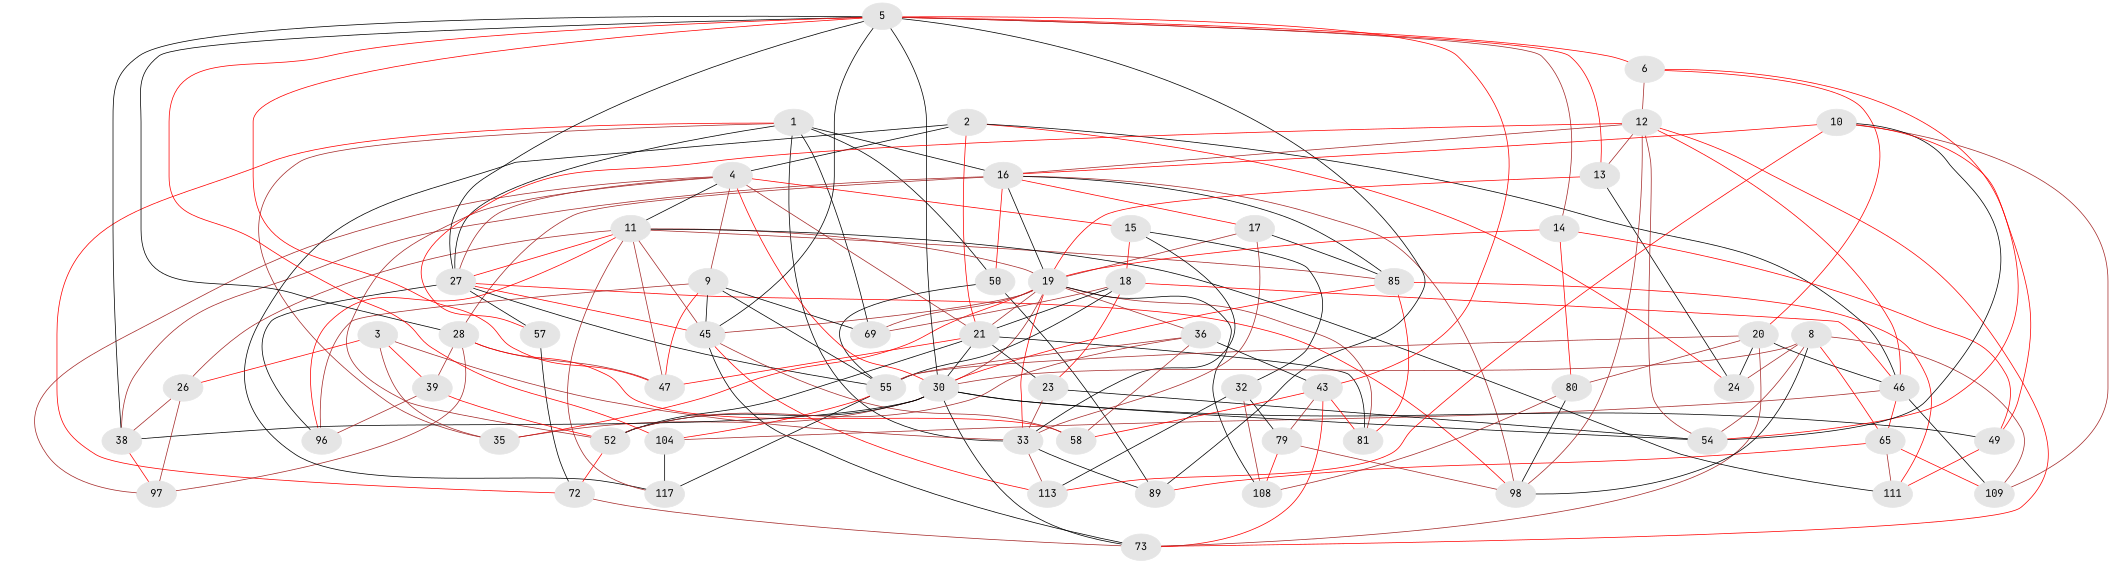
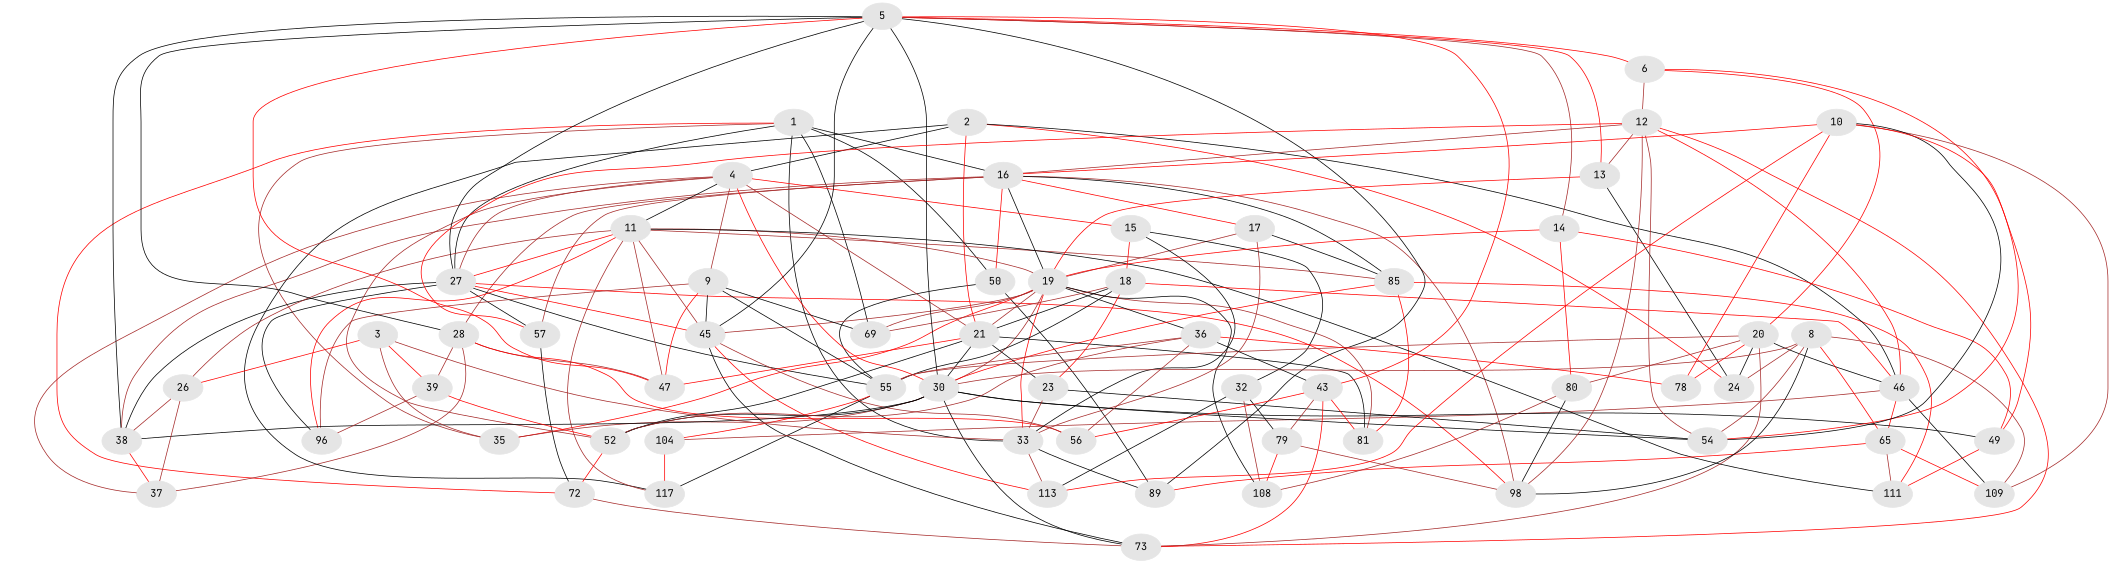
(196, 74) -> none
none -> (617, 211)
(1107, 302) -> (1107, 302)
none -> (258, 314)
none -> (1681, 388)
(1076, 441) -> (1076, 441)
(665, 468) -> (665, 468)
(157, 494) -> (157, 494)
